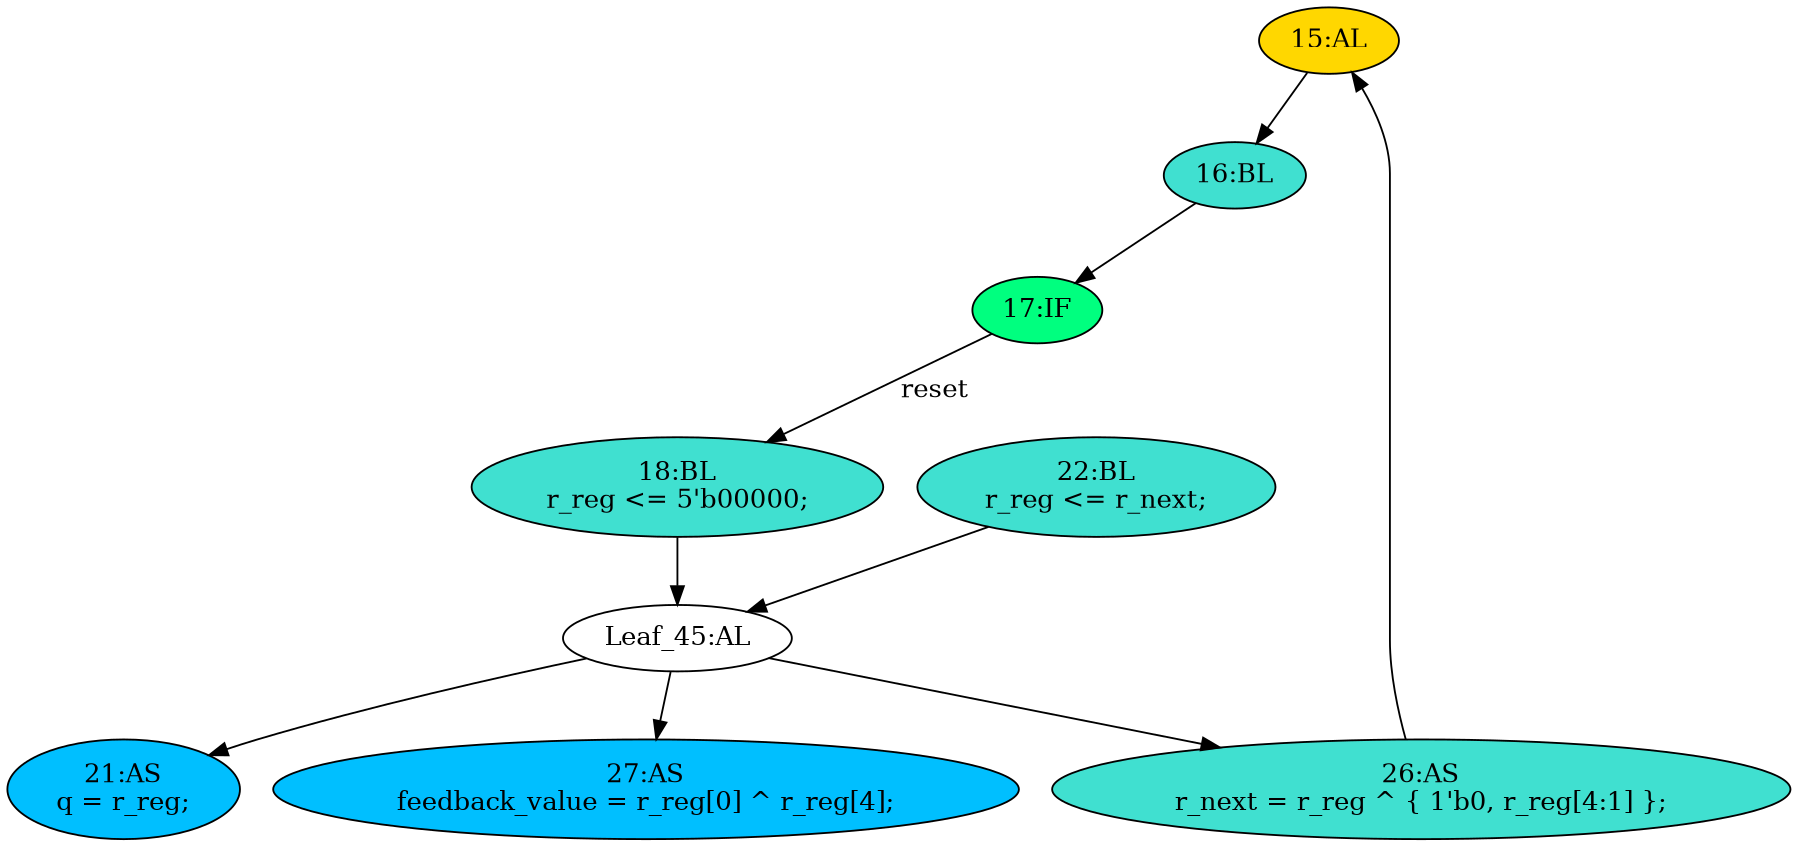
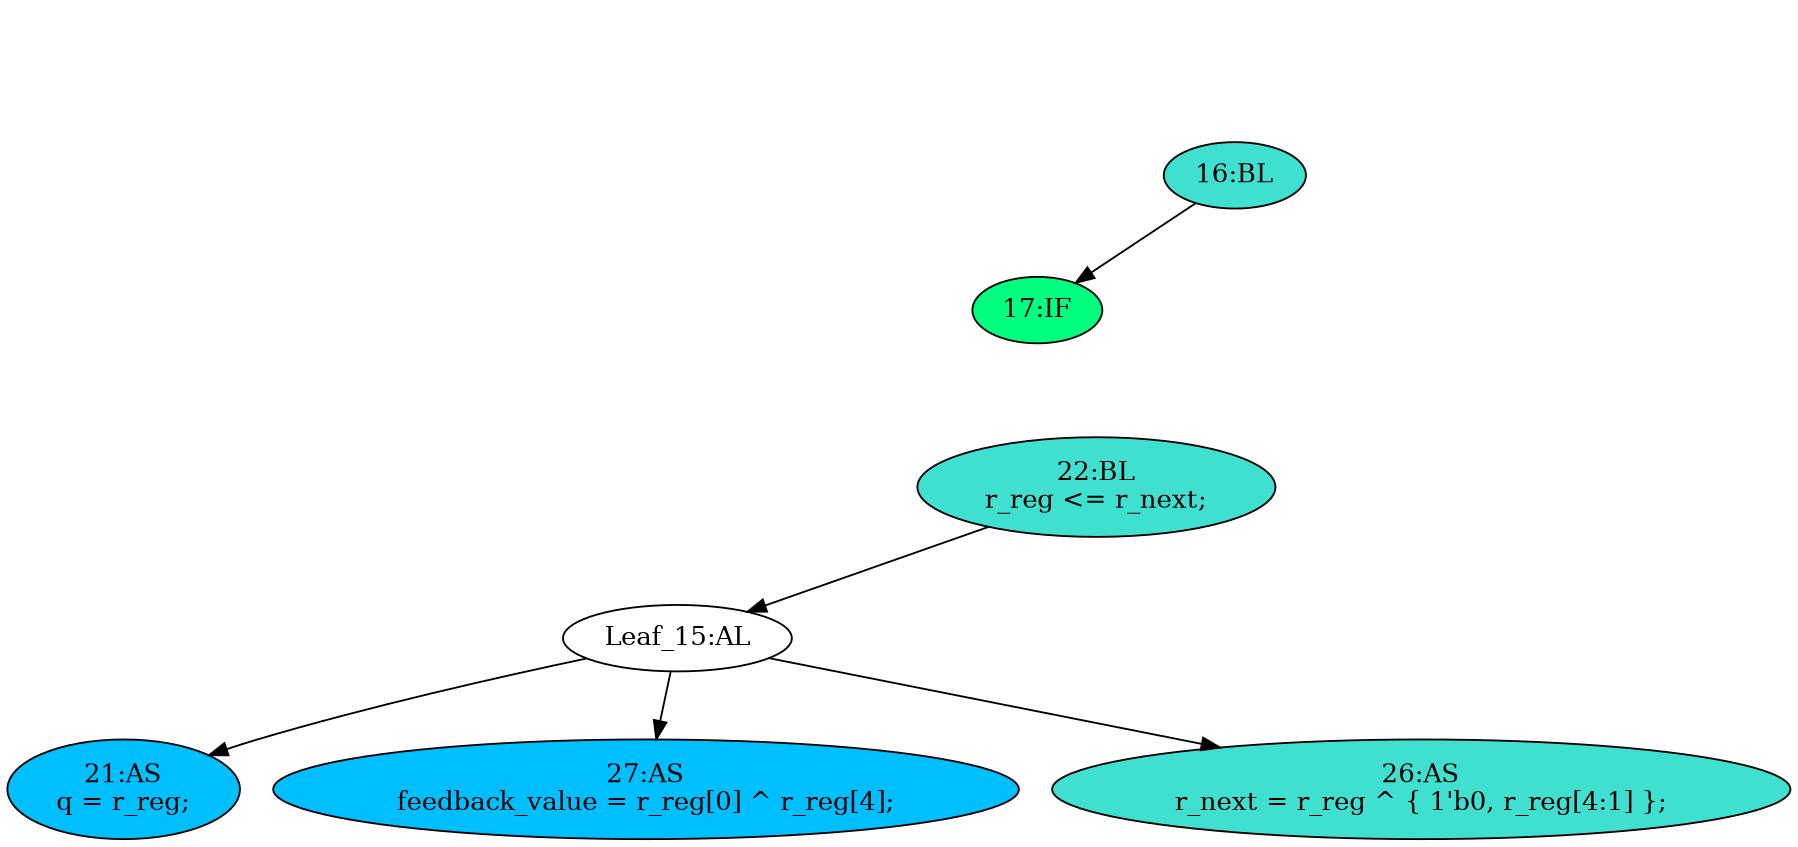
(1329, 41) -> none
(677, 487) -> none
(677, 638) -> (677, 638)
